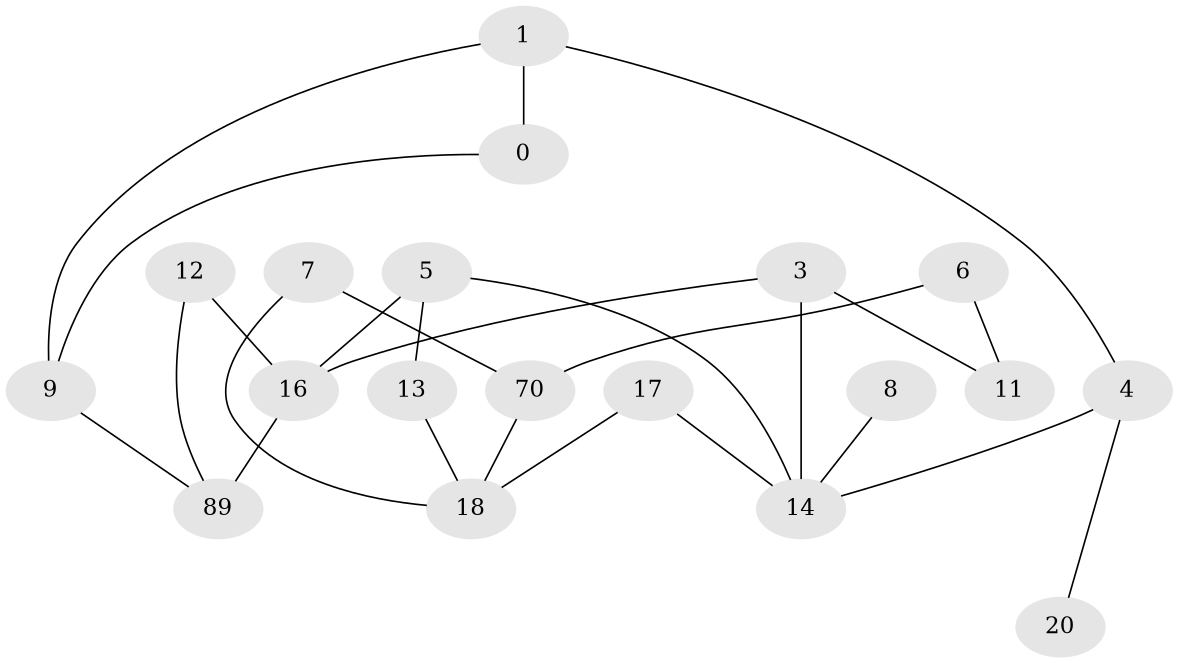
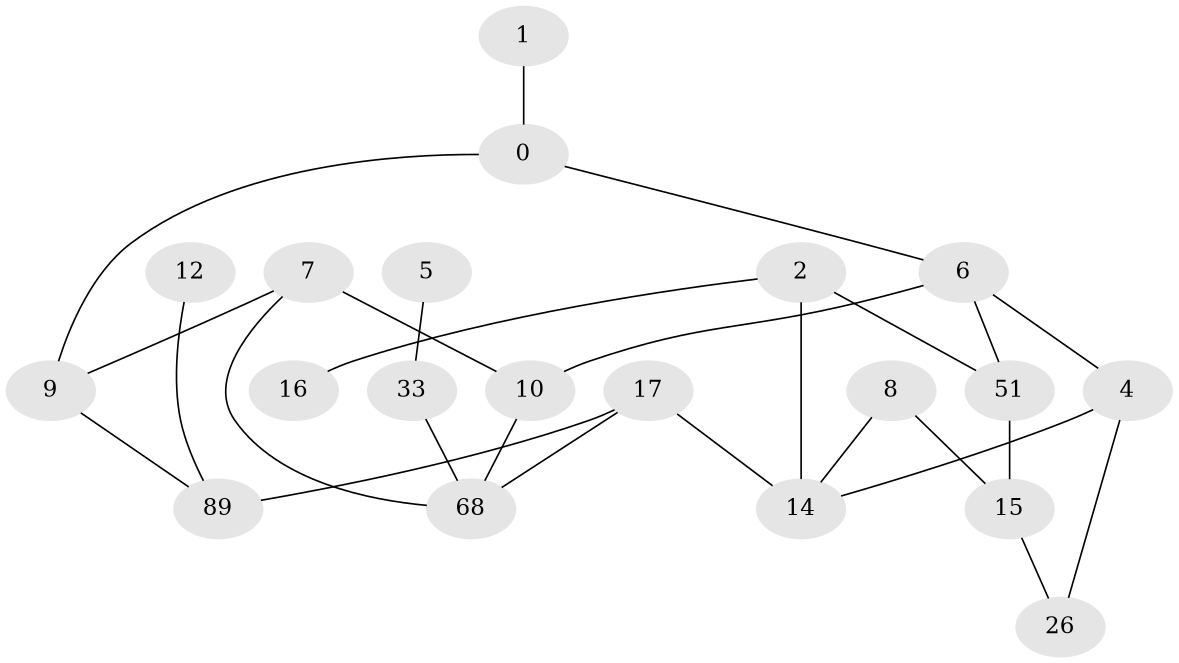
(206, 137) -> (190, 329)
(874, 153) -> (1046, 332)
none -> (744, 213)
(801, 273) -> (801, 273)
(239, 328) -> none
(653, 329) -> none
(360, 332) -> none
(412, 391) -> (412, 391)
(530, 391) -> (530, 391)
(1010, 391) -> (1010, 391)
(253, 455) -> (431, 465)
(471, 509) -> (471, 509)
none -> (1010, 509)
(1061, 627) -> (1061, 627)
